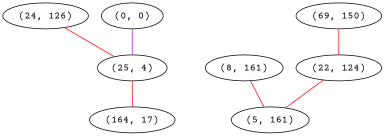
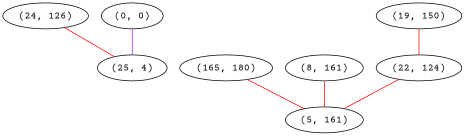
(339, 16) -> (419, 16)
none -> (226, 68)
(132, 120) -> none
